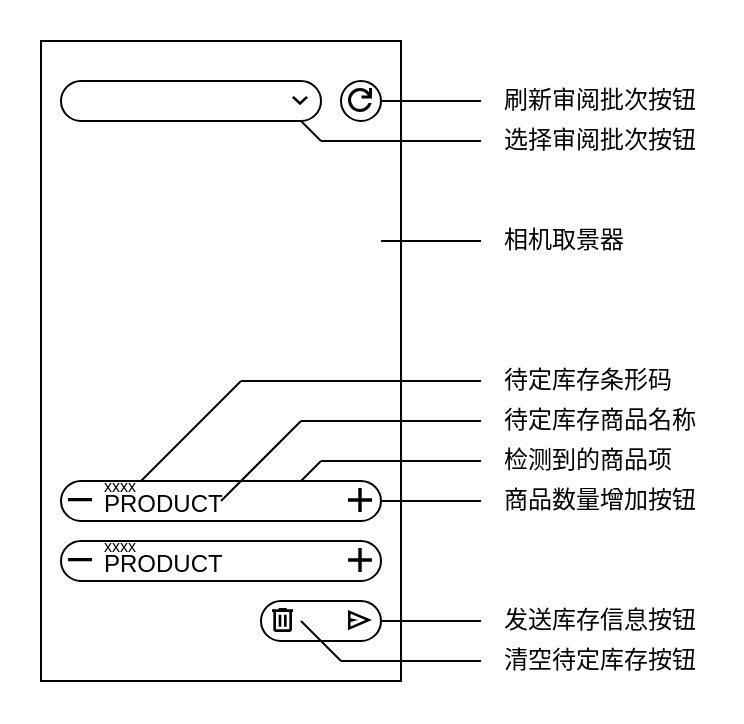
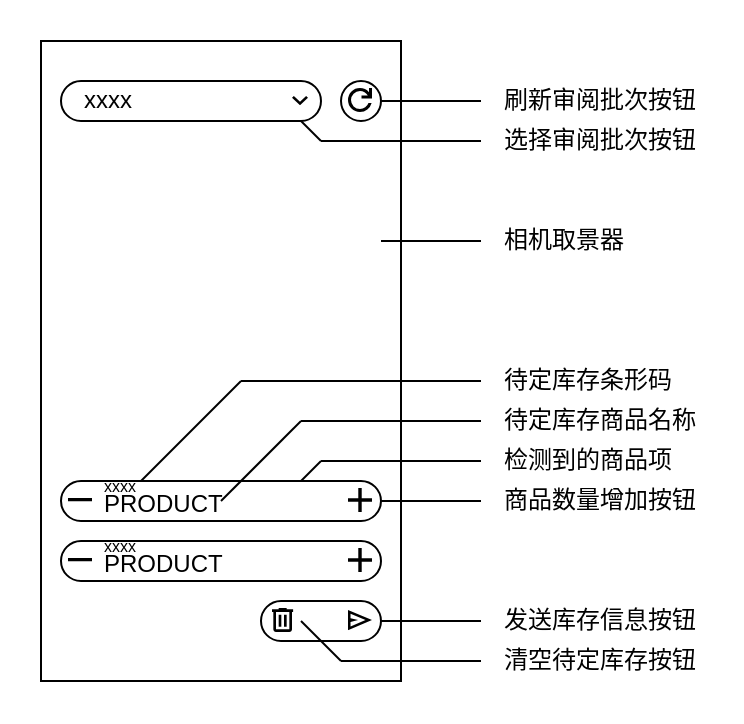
none -> (111, 101)
